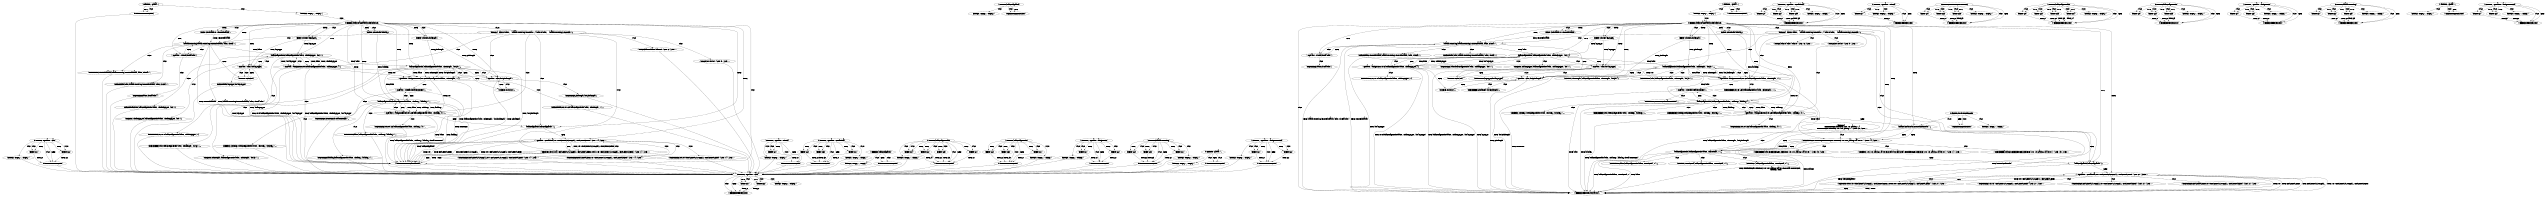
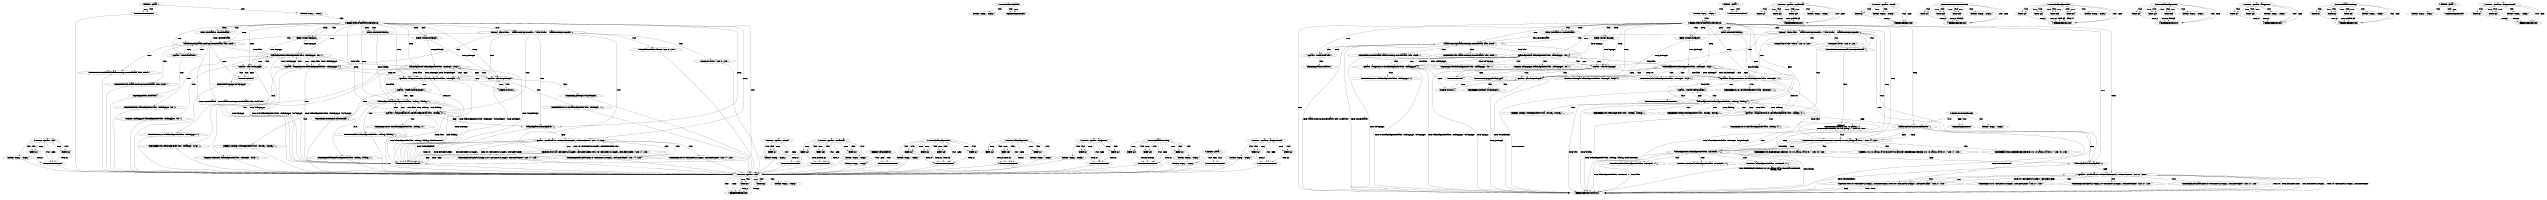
none -> (1846, 50)
